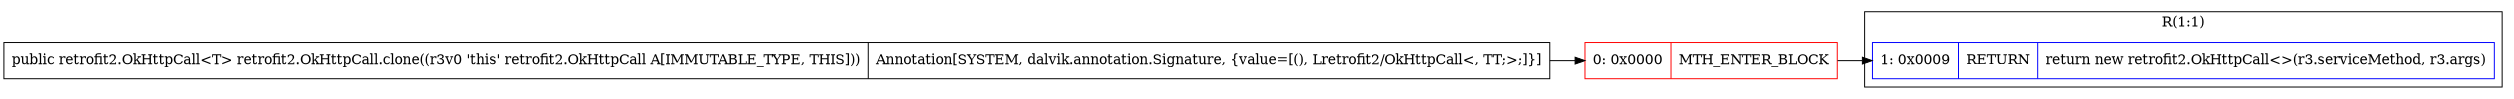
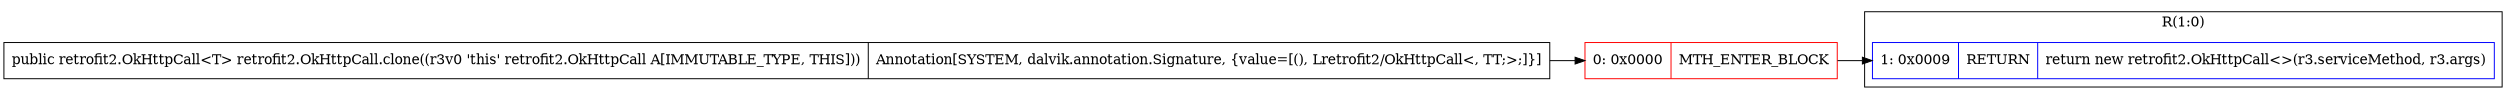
(2183, 23) -> (2183, 23)
